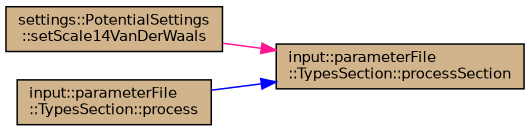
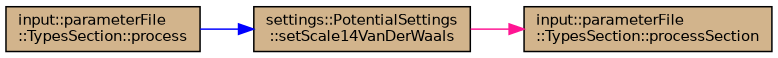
(236, 87) -> (219, 29)
